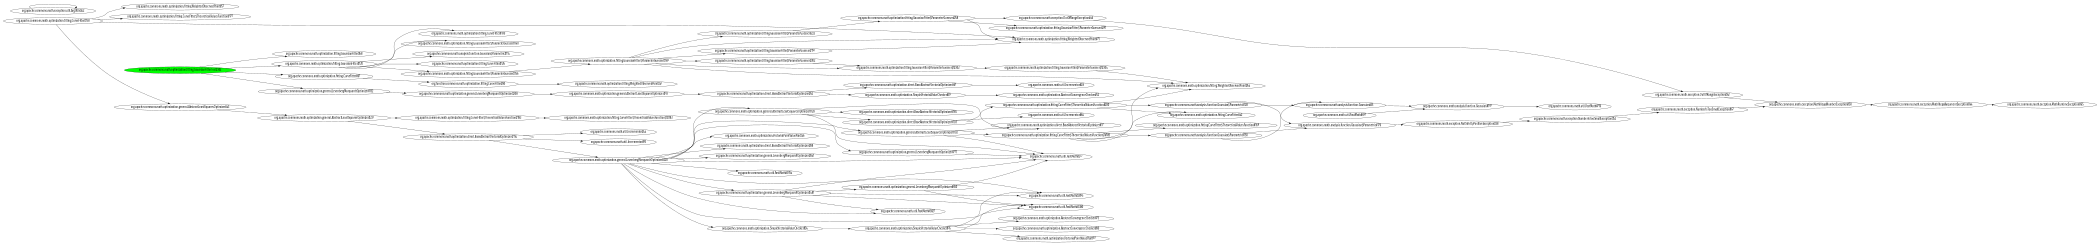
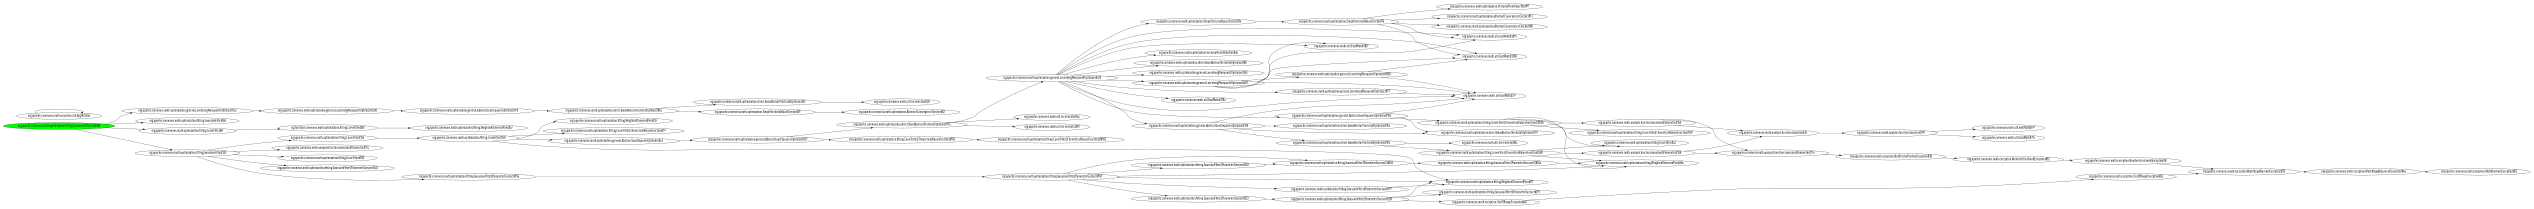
(1396, 111) -> (1952, 130)
none -> (397, 138)
